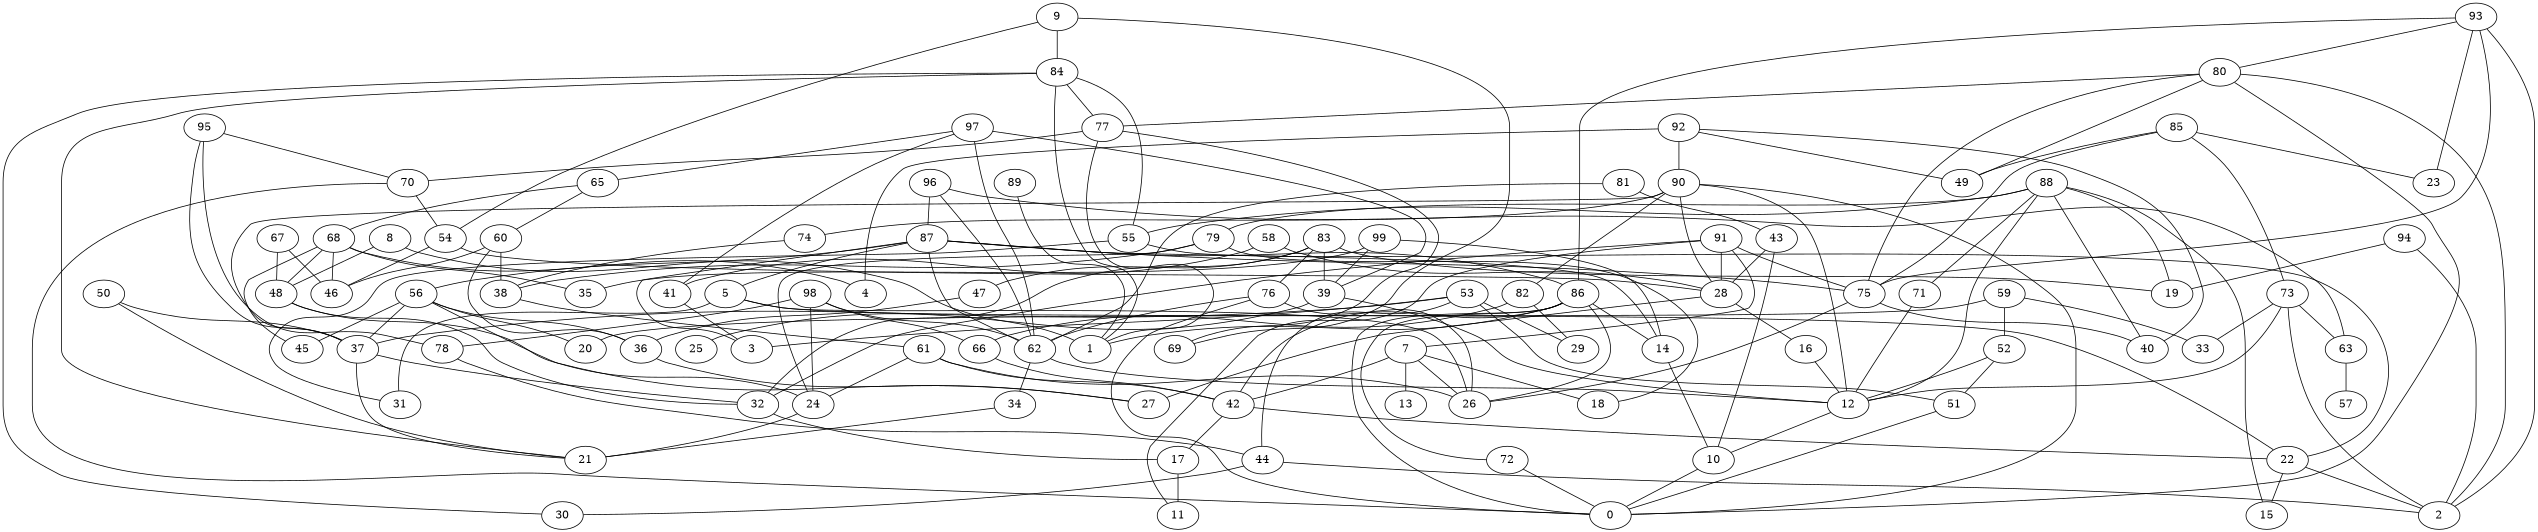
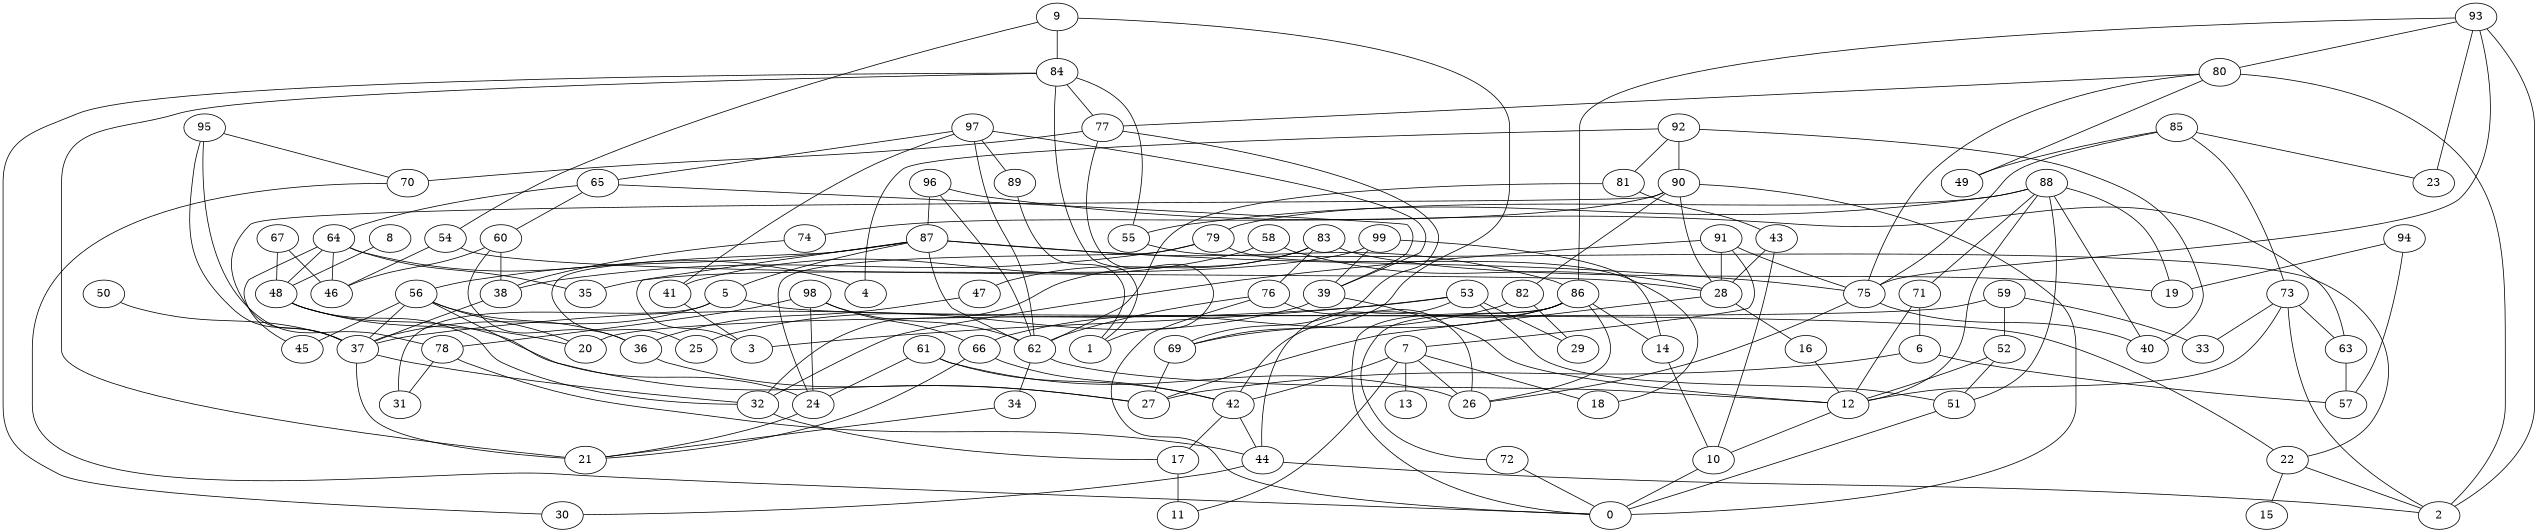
none -> (990, 151)
(1820, 155) -> (1651, 155)
(431, 217) -> none
(334, 239) -> (334, 239)
(1815, 244) -> none
(1316, 257) -> (553, 299)
(1324, 266) -> (909, 198)
(411, 275) -> (421, 377)
(880, 277) -> none
(1422, 295) -> (1312, 457)
(2235, 298) -> (2051, 317)
(1123, 311) -> (593, 323)
none -> (428, 326)
(1337, 328) -> (1379, 327)
(731, 329) -> (437, 318)
none -> (1920, 349)
(2476, 369) -> (2387, 325)
none -> (1164, 373)
(332, 410) -> (829, 422)
(1735, 438) -> (1248, 432)
(2252, 484) -> none
